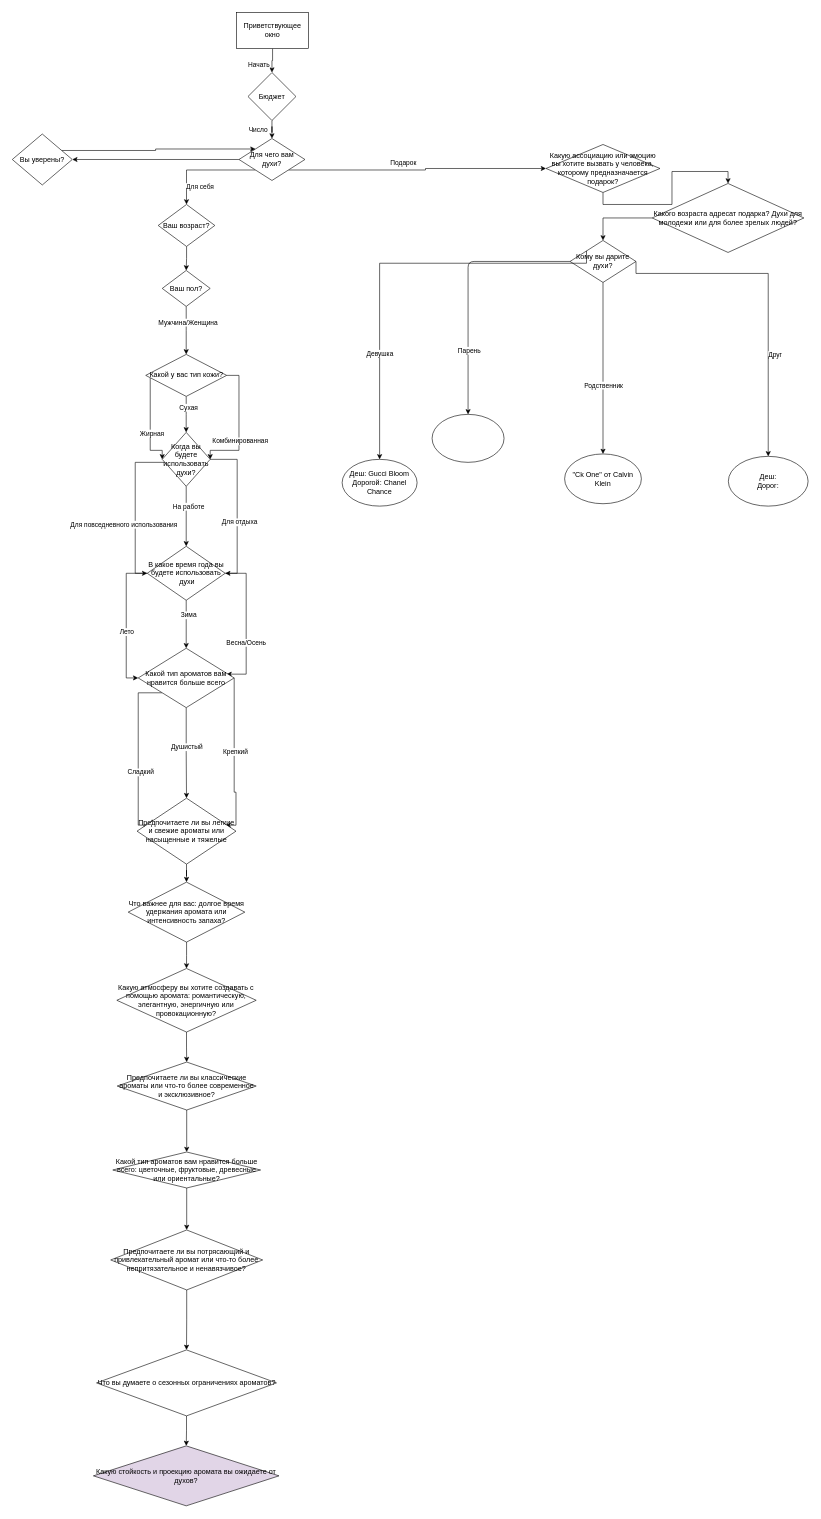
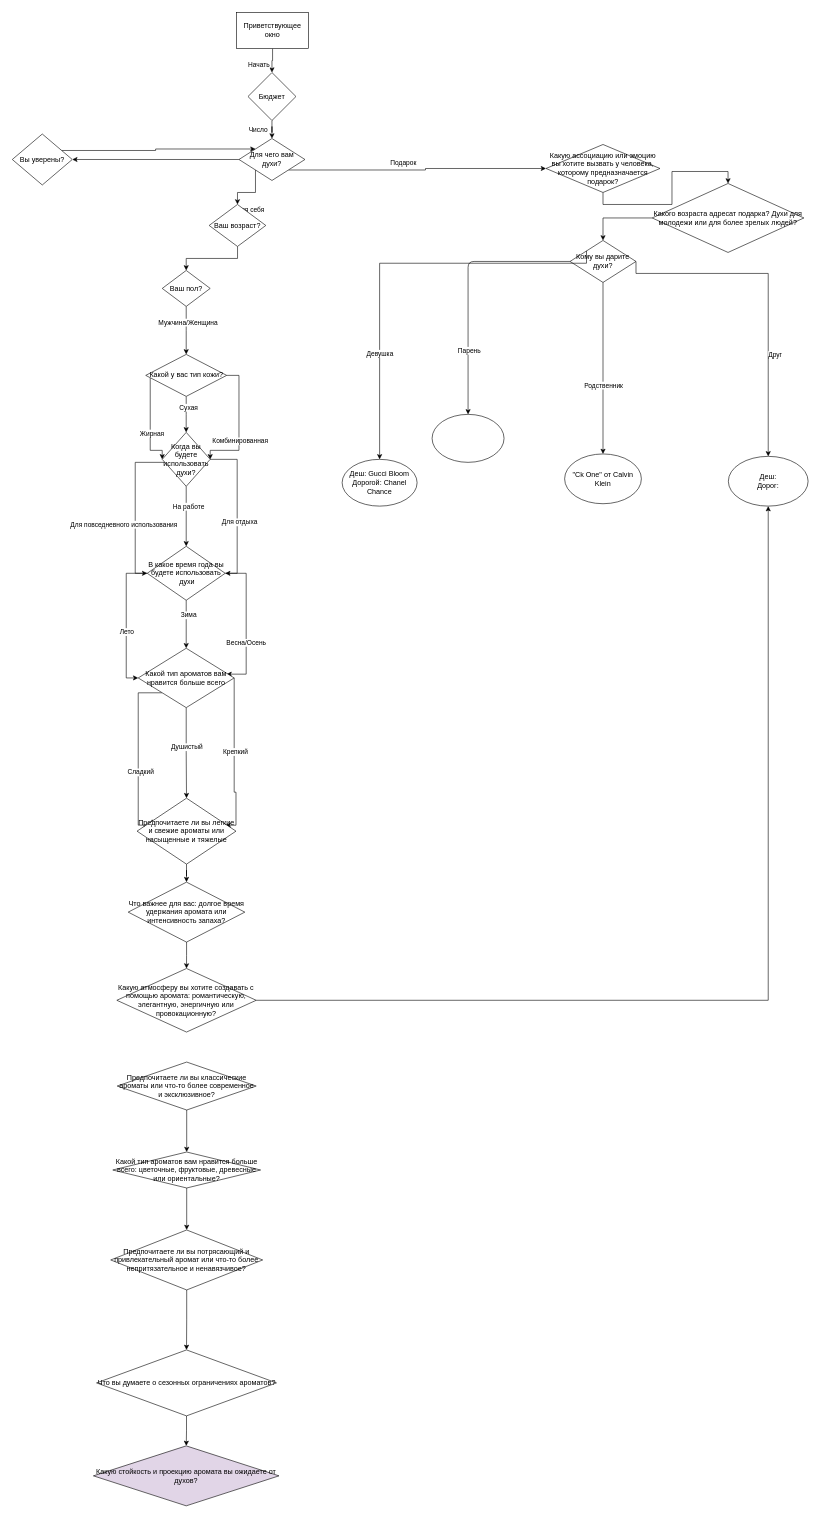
(187, 225) -> (238, 225)
(187, 1045) -> (769, 511)
